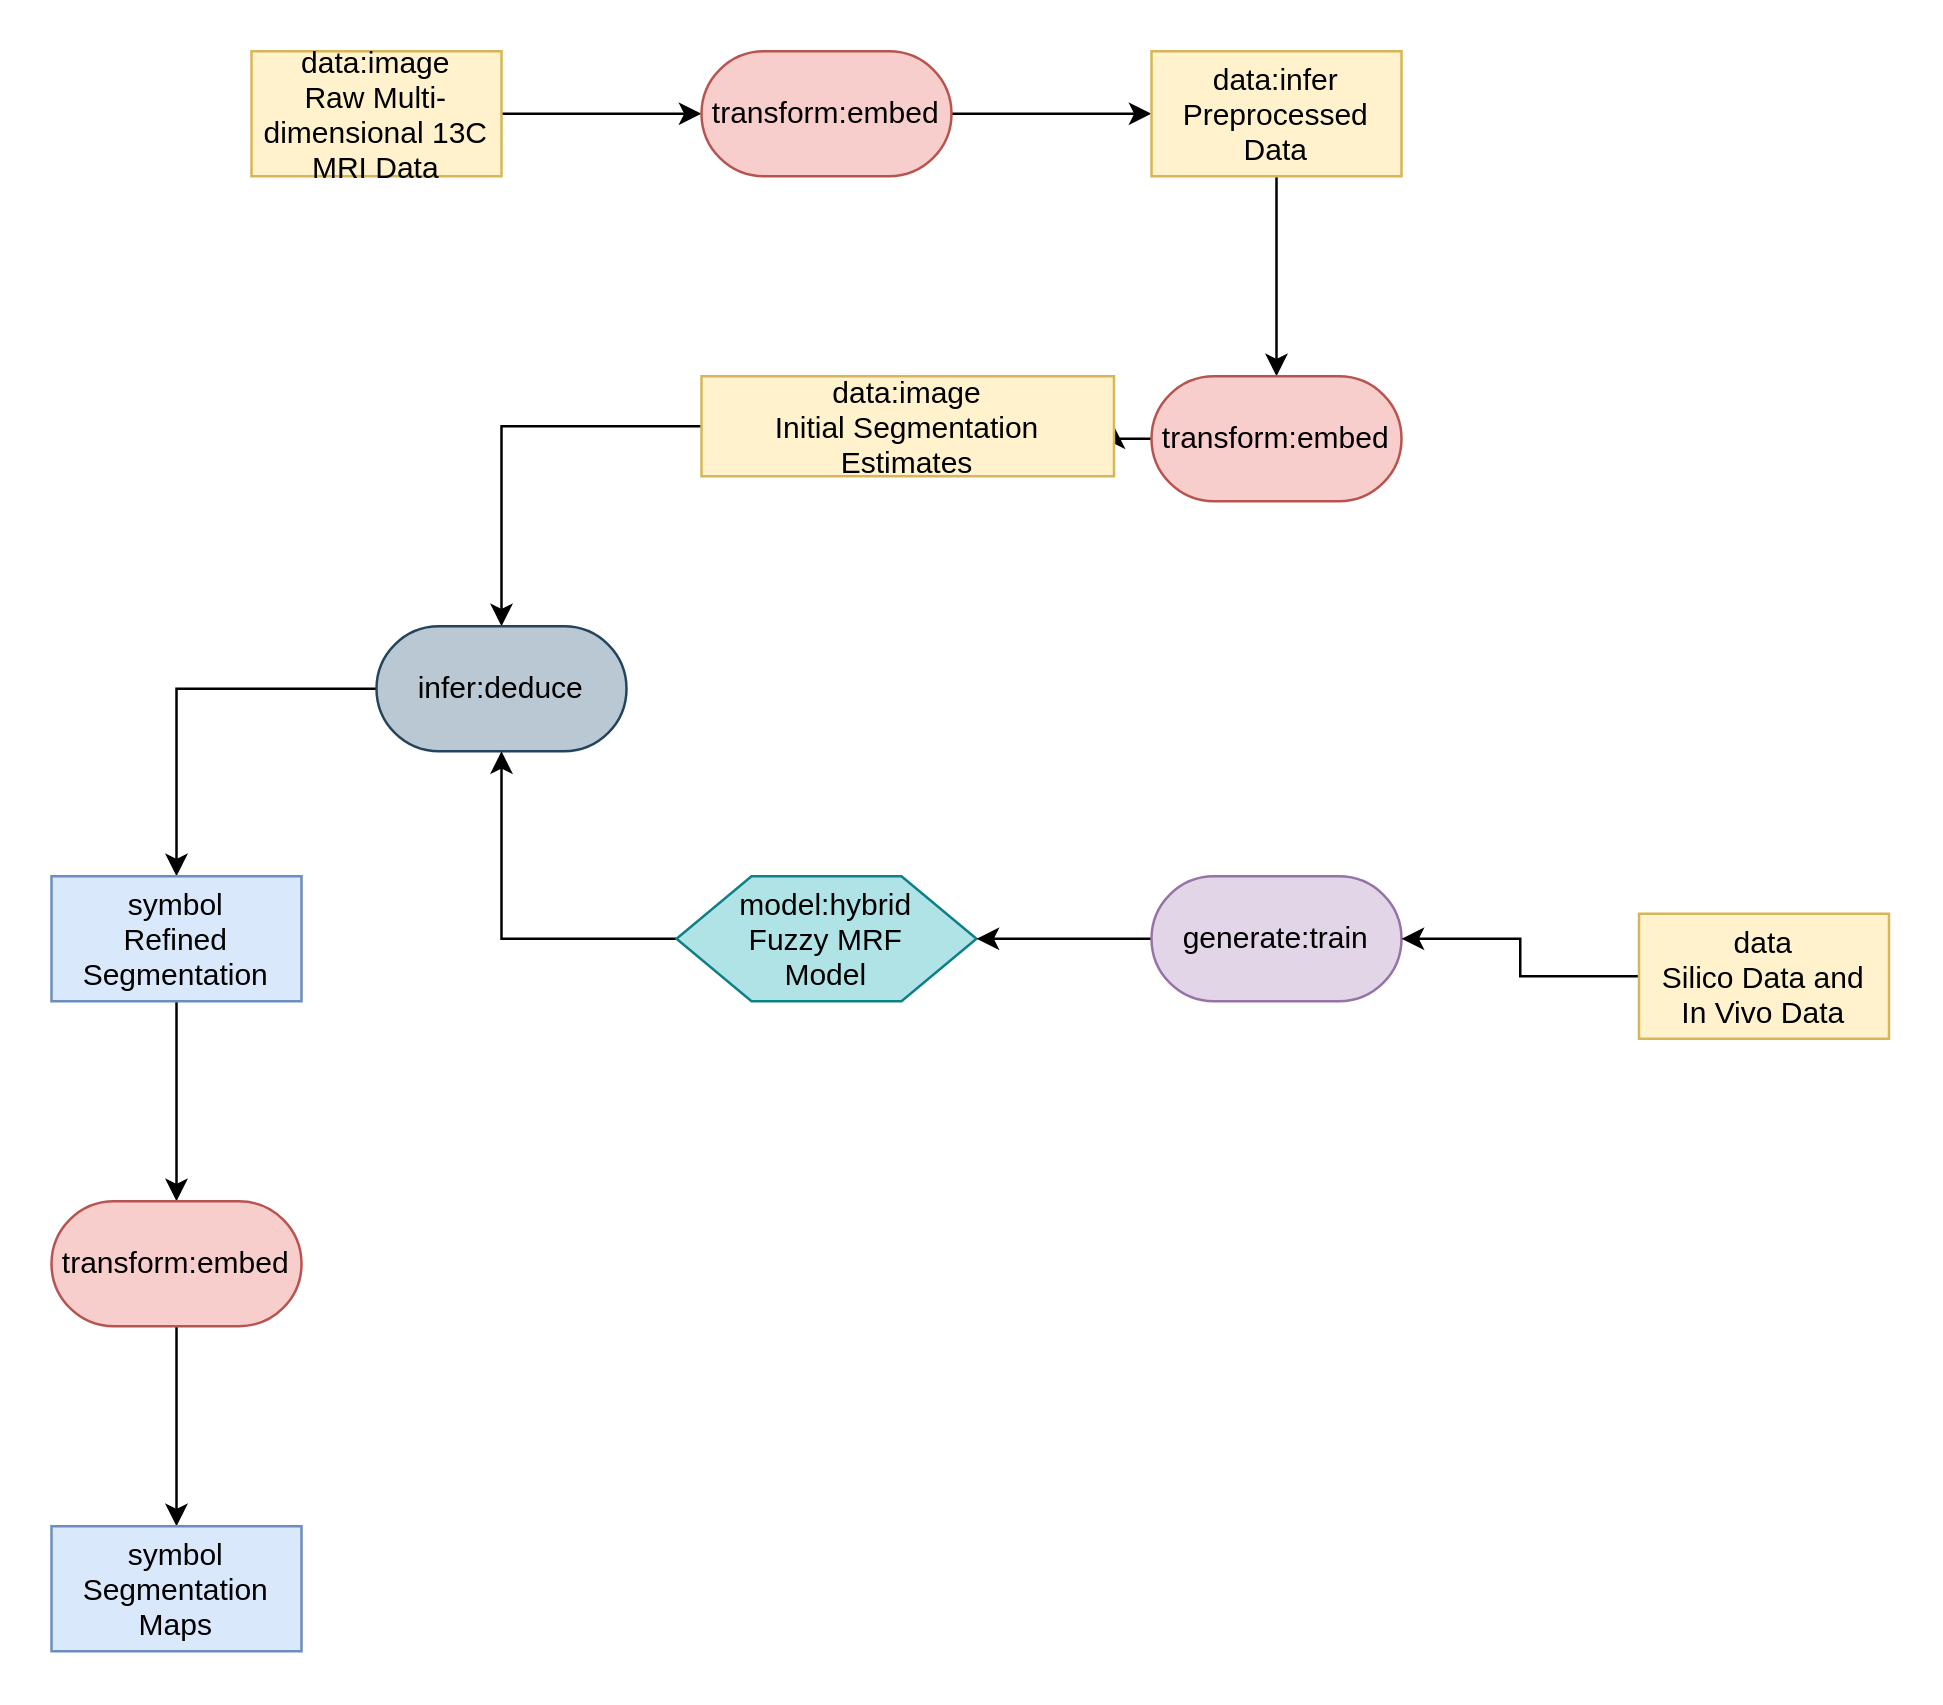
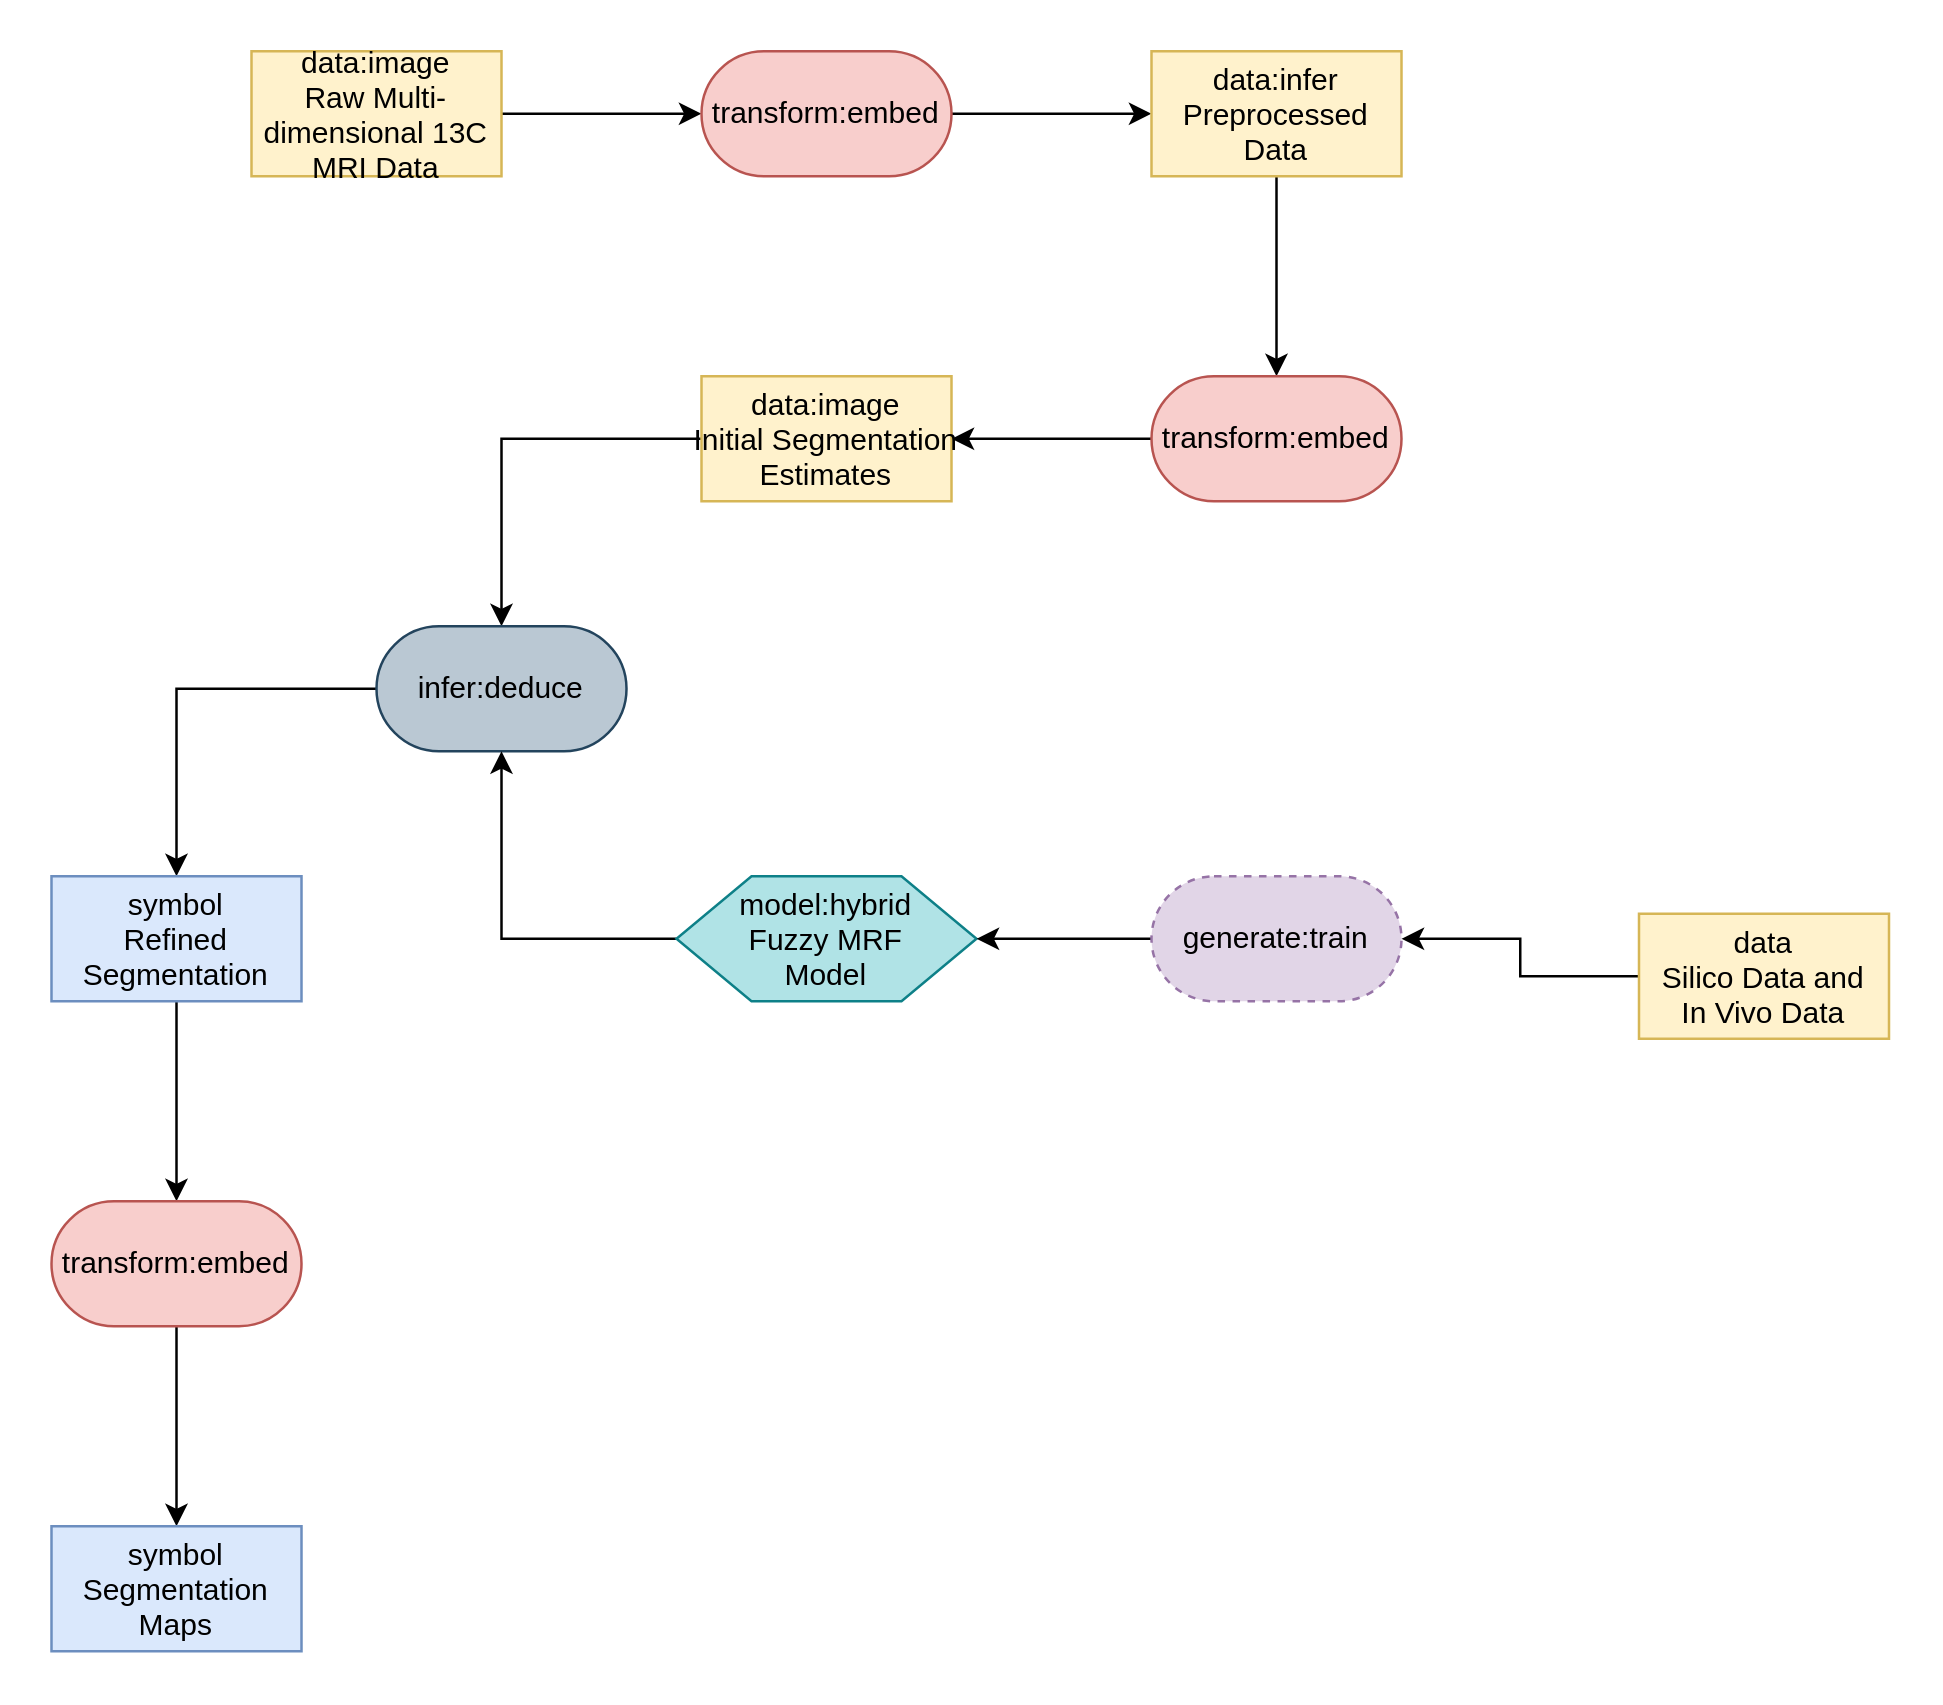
(908, 426) -> (826, 439)
(1276, 939) -> (1276, 939)
